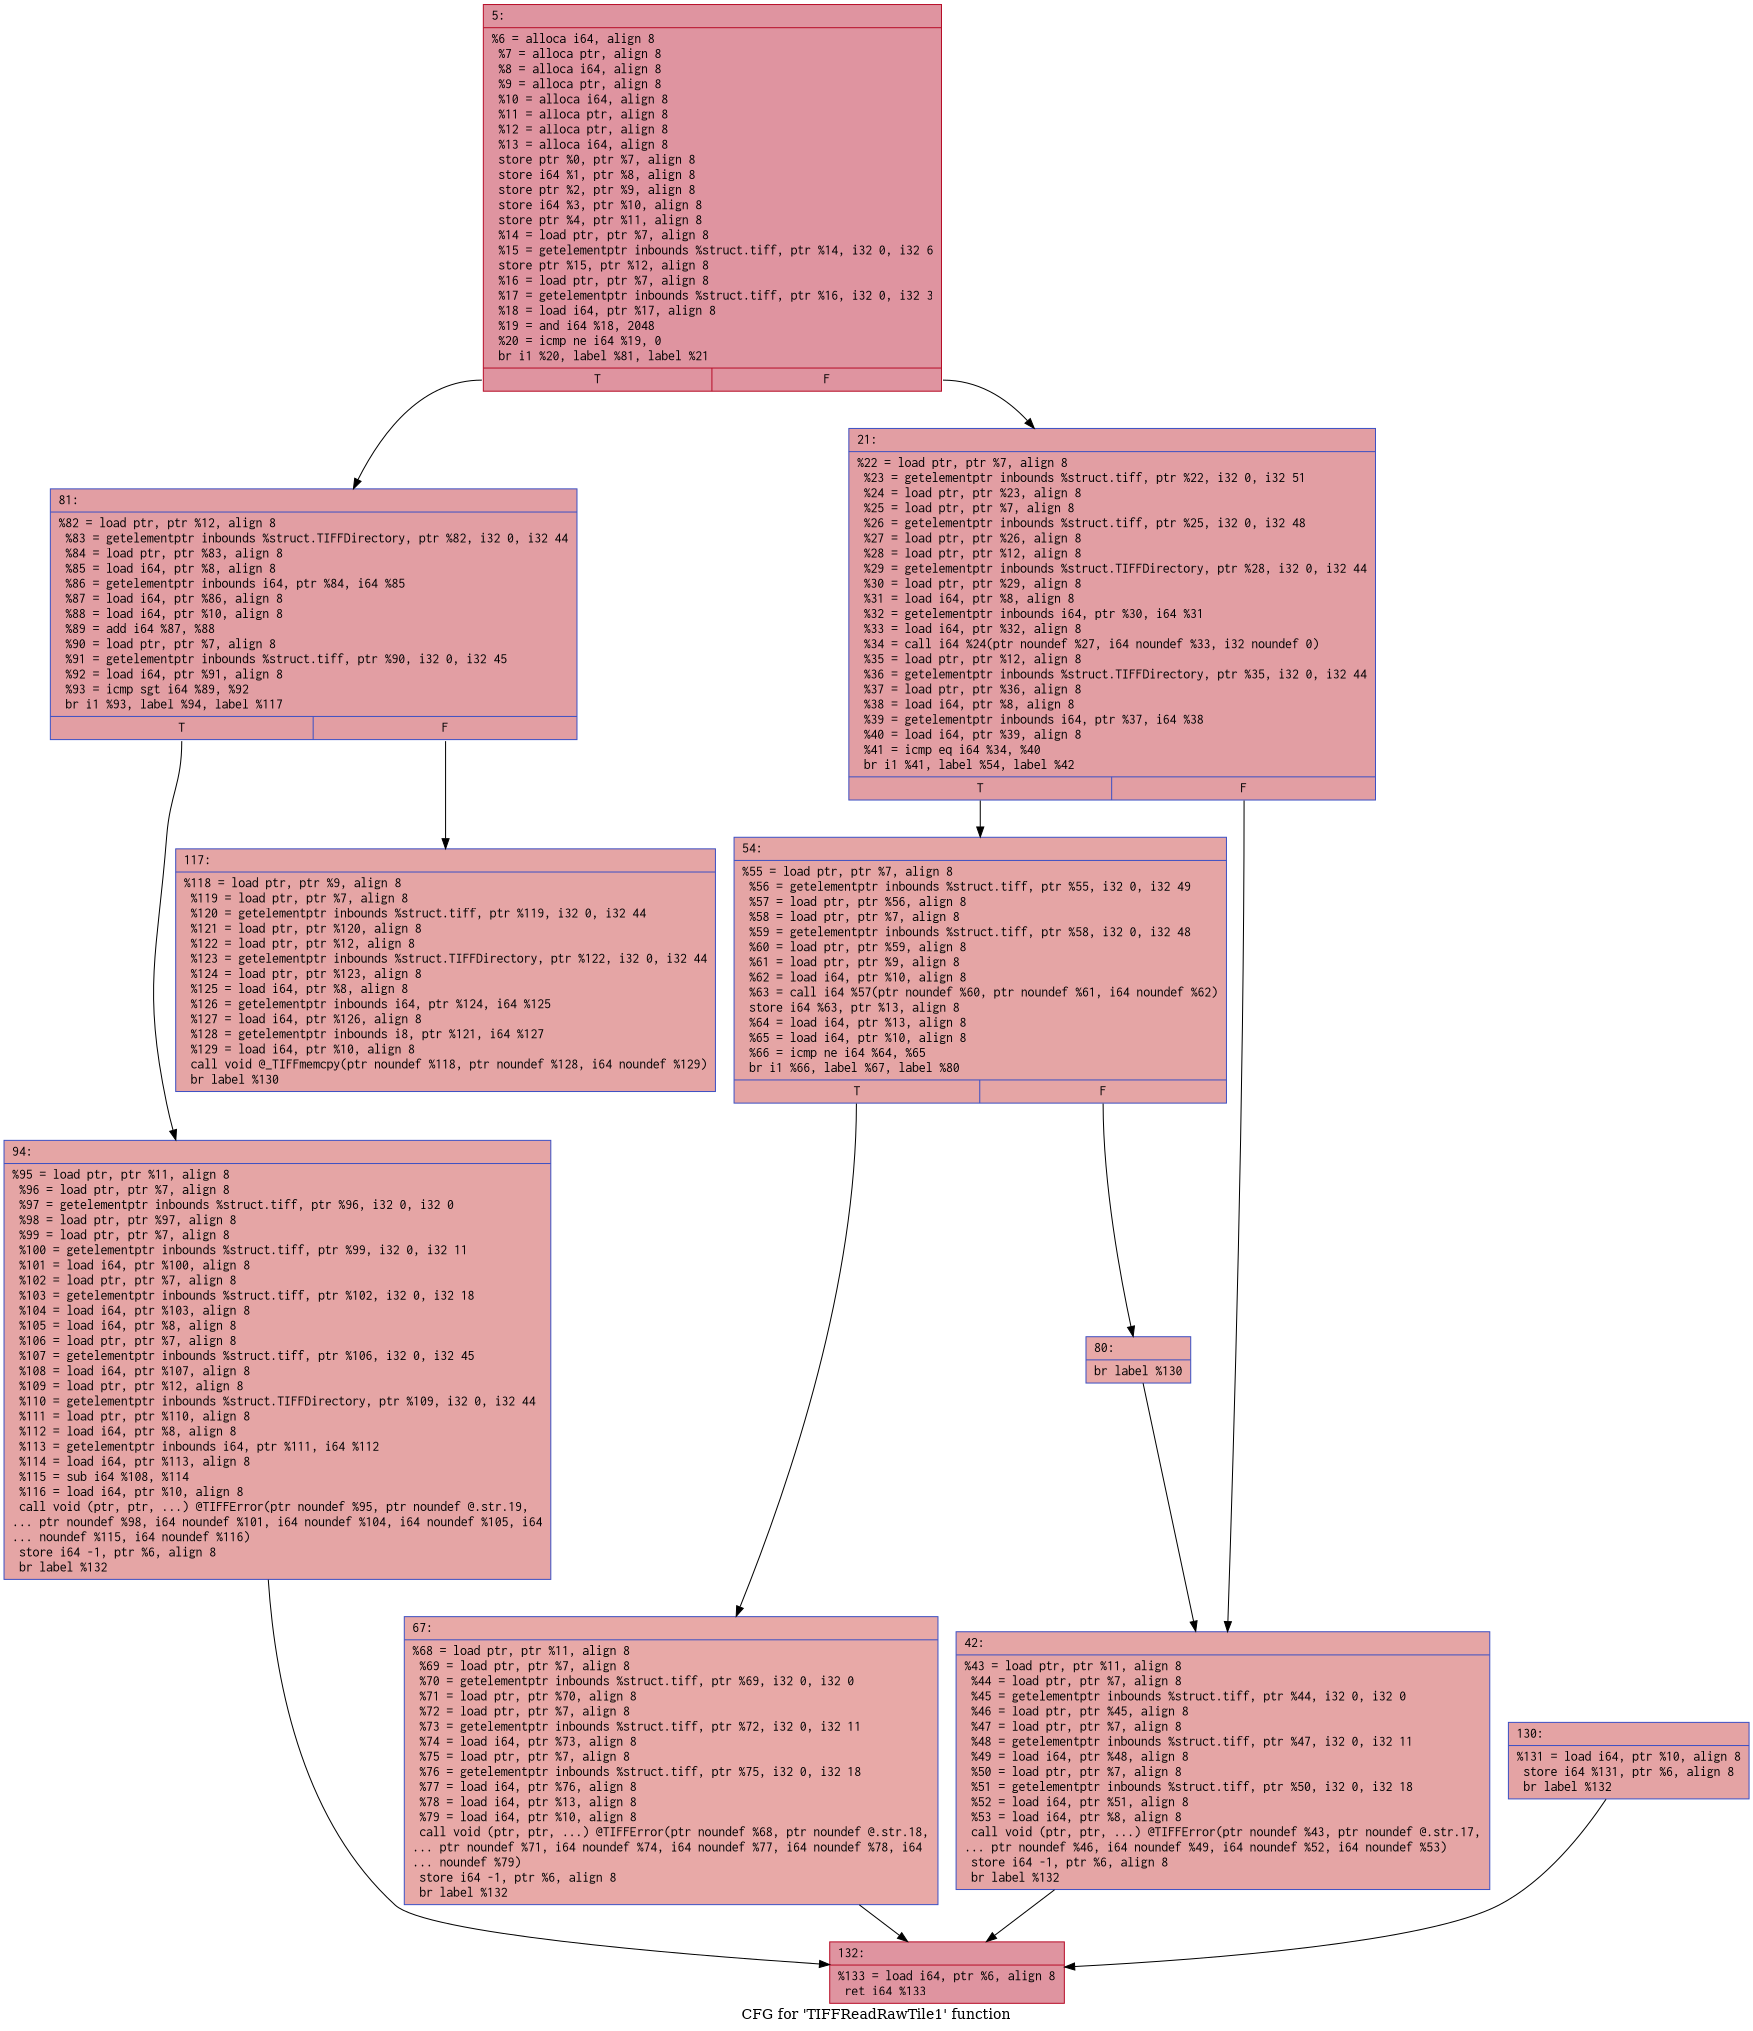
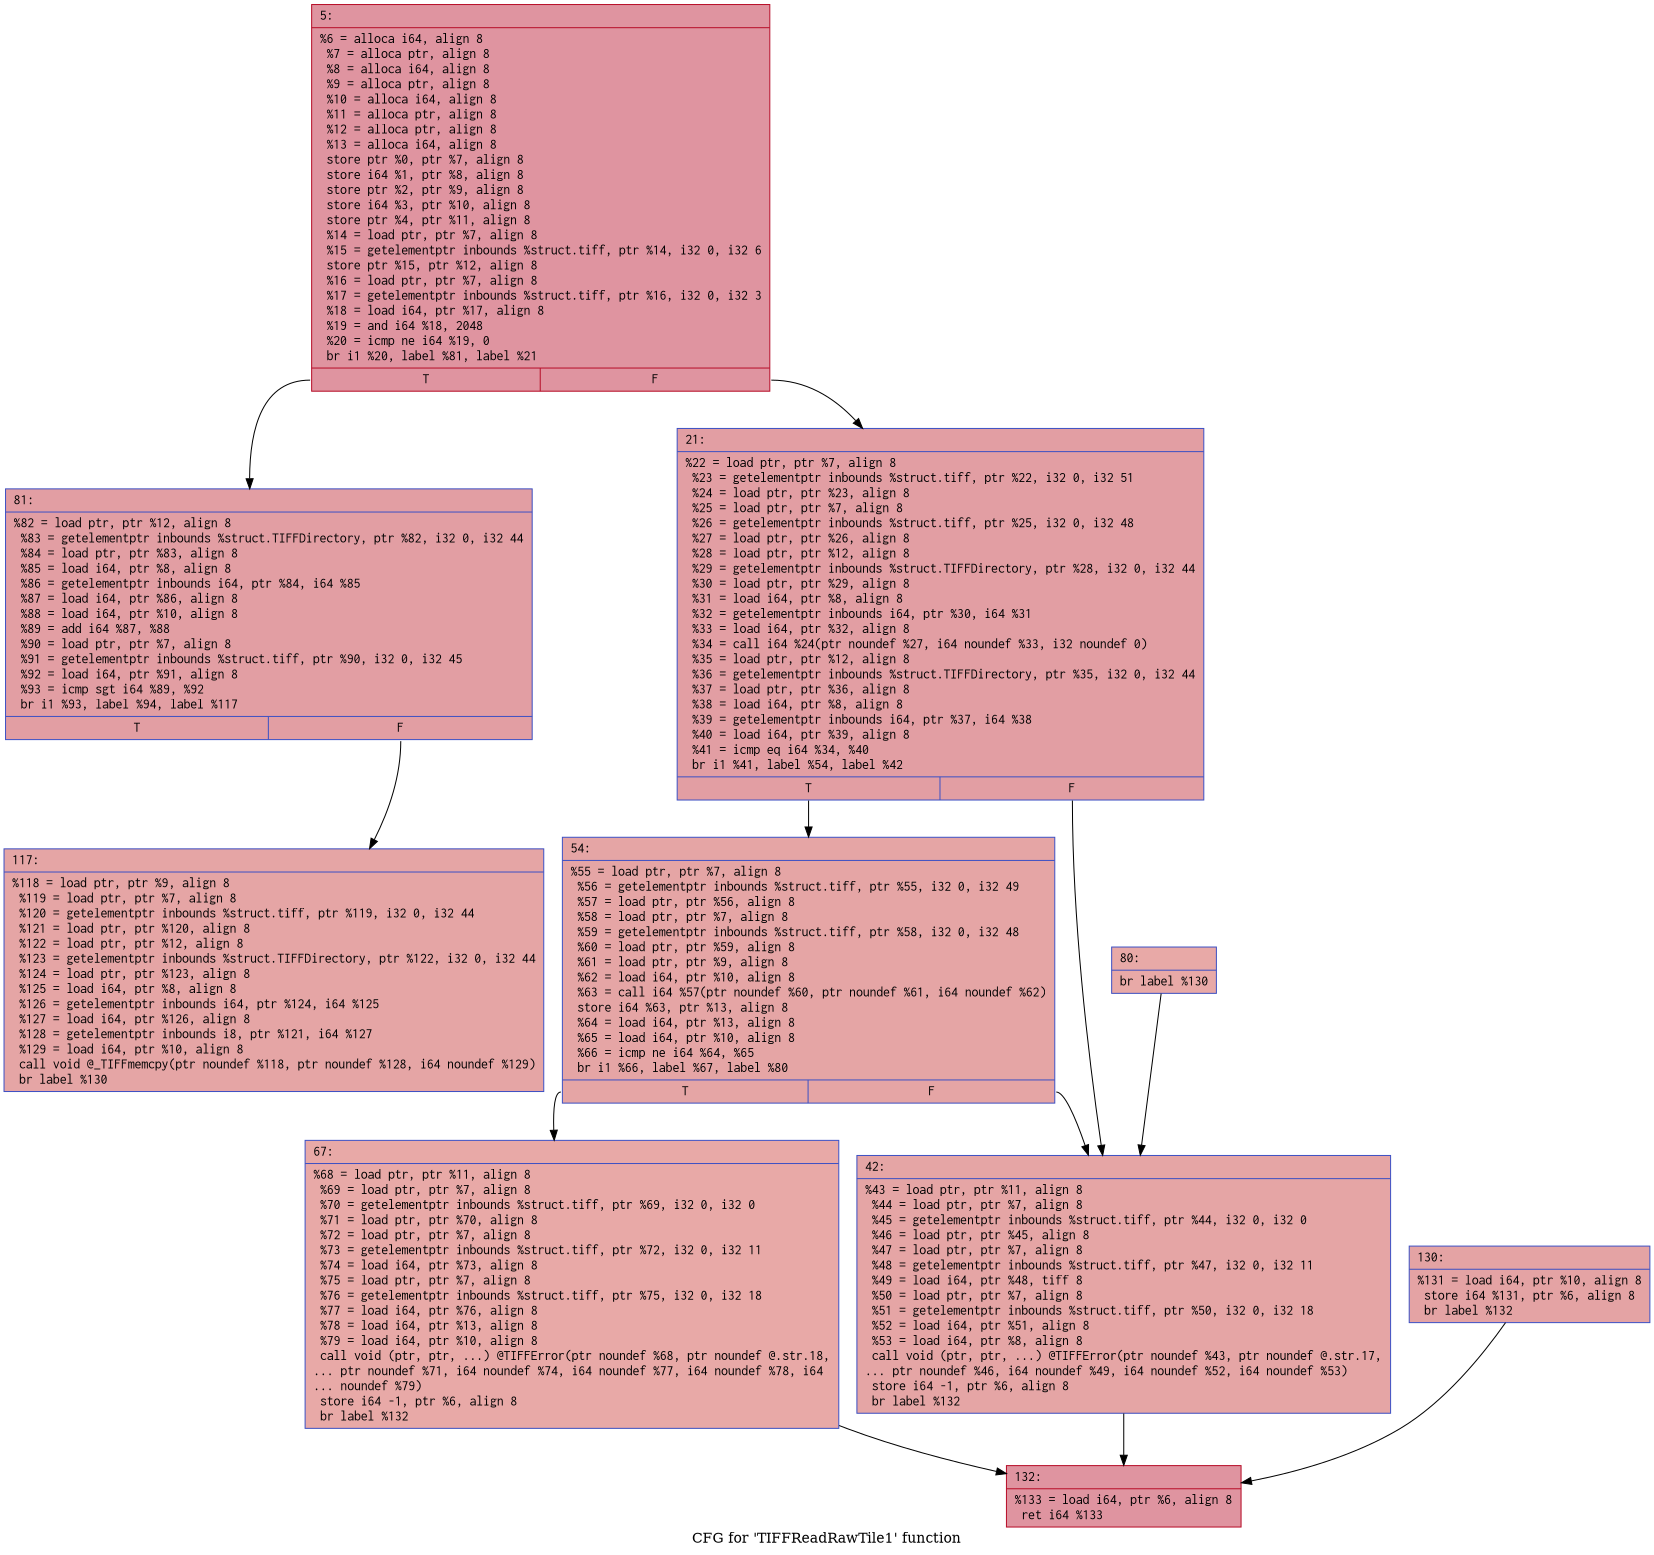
(1112, 1216) -> (1074, 1117)
(277, 1360) -> none
(1076, 1757) -> (974, 1280)
